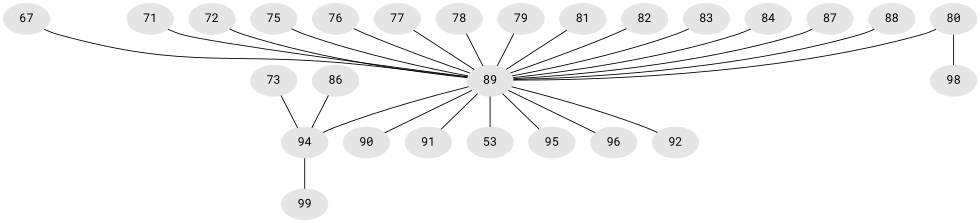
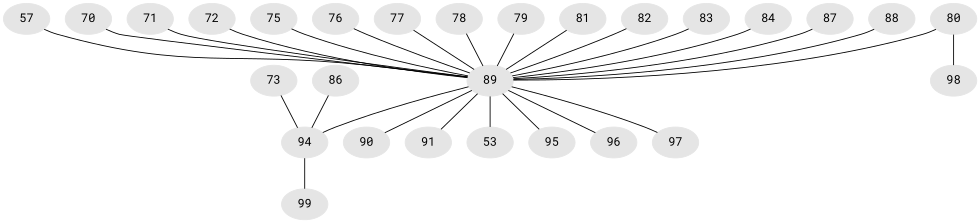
(27, 19) -> (27, 19)
none -> (88, 19)
(676, 142) -> (676, 142)
